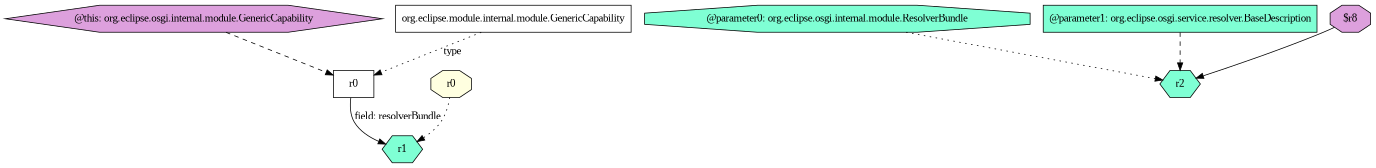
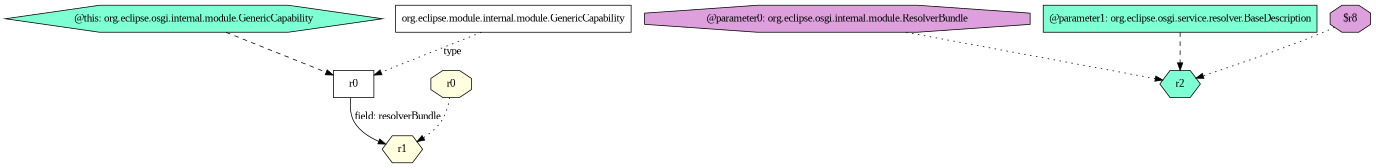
(194, 19) -> (194, 19)
(837, 19) -> (837, 19)
(1270, 53) -> (1270, 53)
(402, 149) -> (402, 149)
